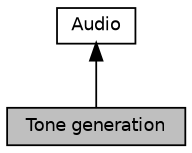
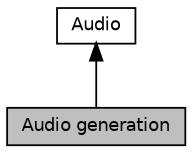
(96, 127) -> (96, 127)
